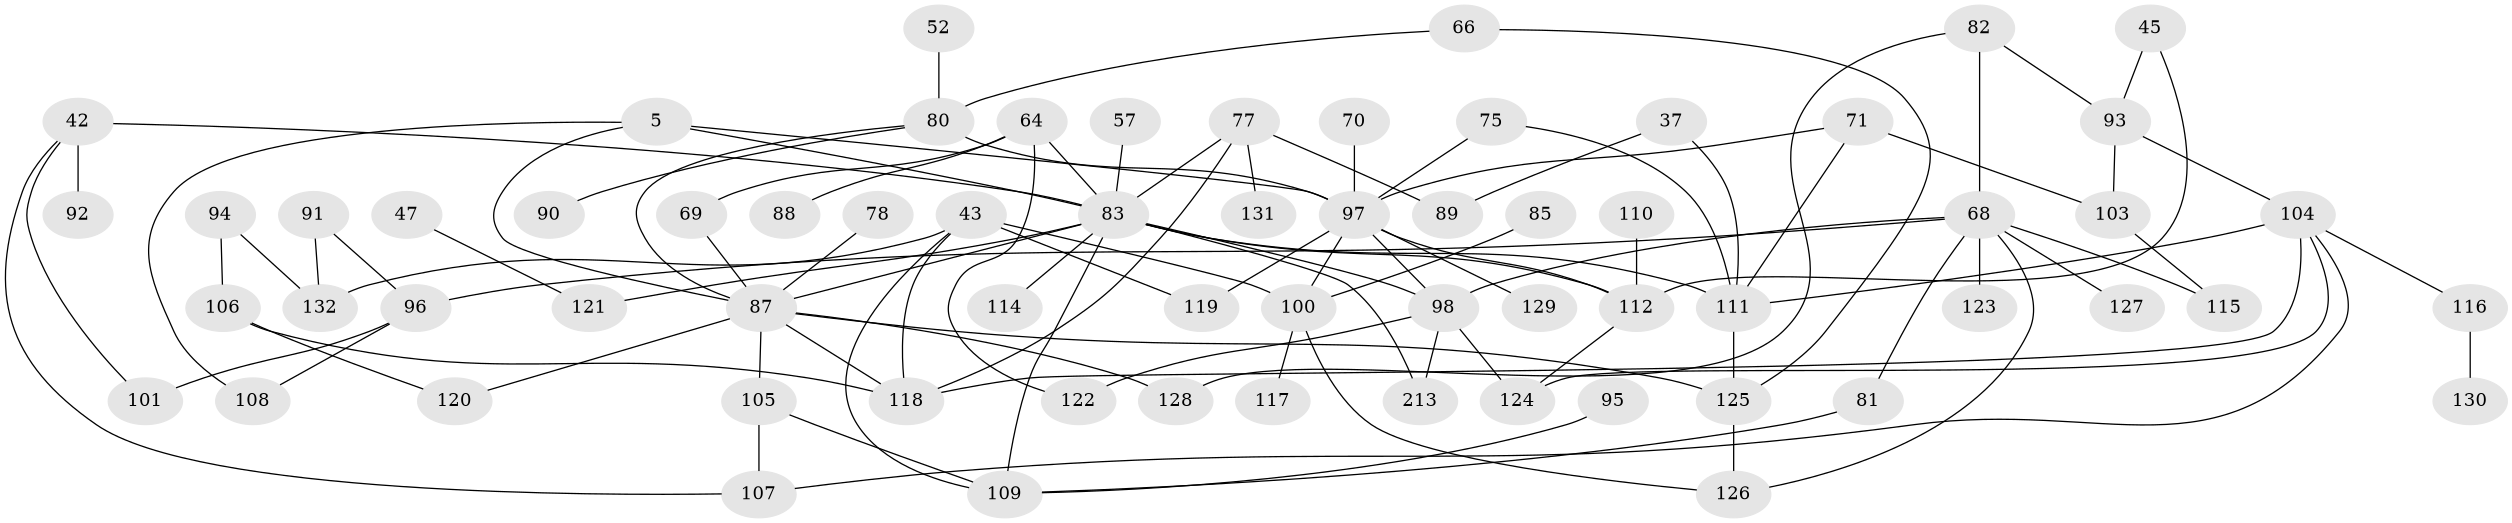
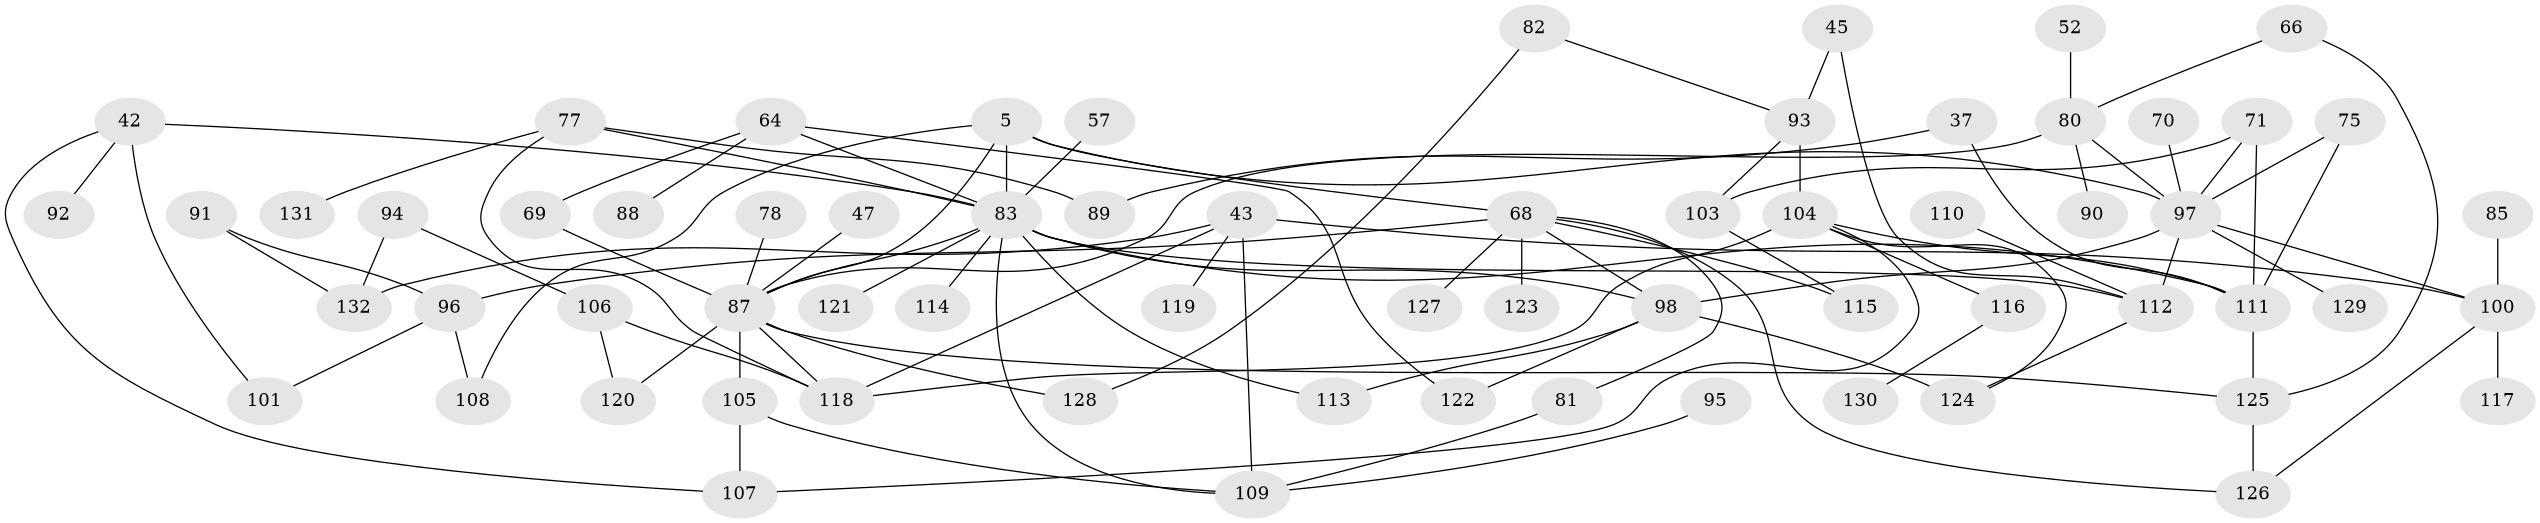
(1980, 122) -> (1327, 191)
(485, 255) -> (794, 267)
(1268, 267) -> none
(1420, 401) -> (1334, 401)
